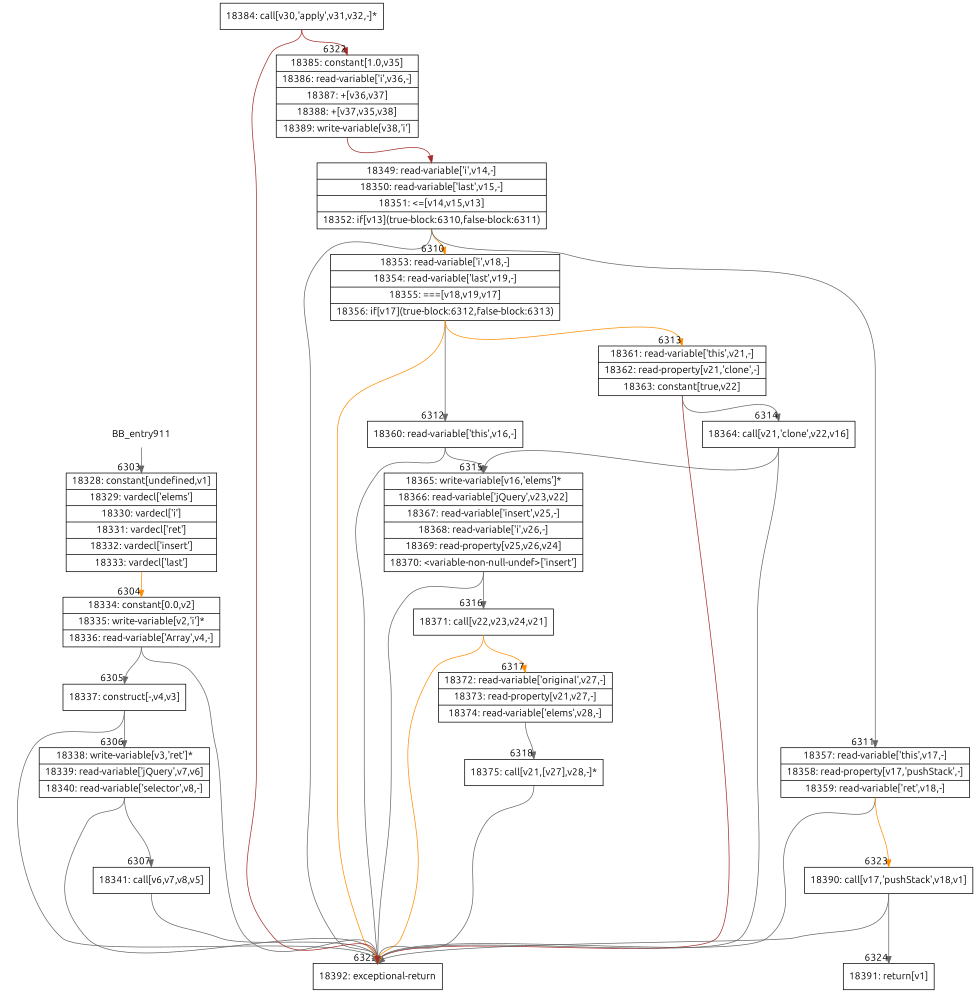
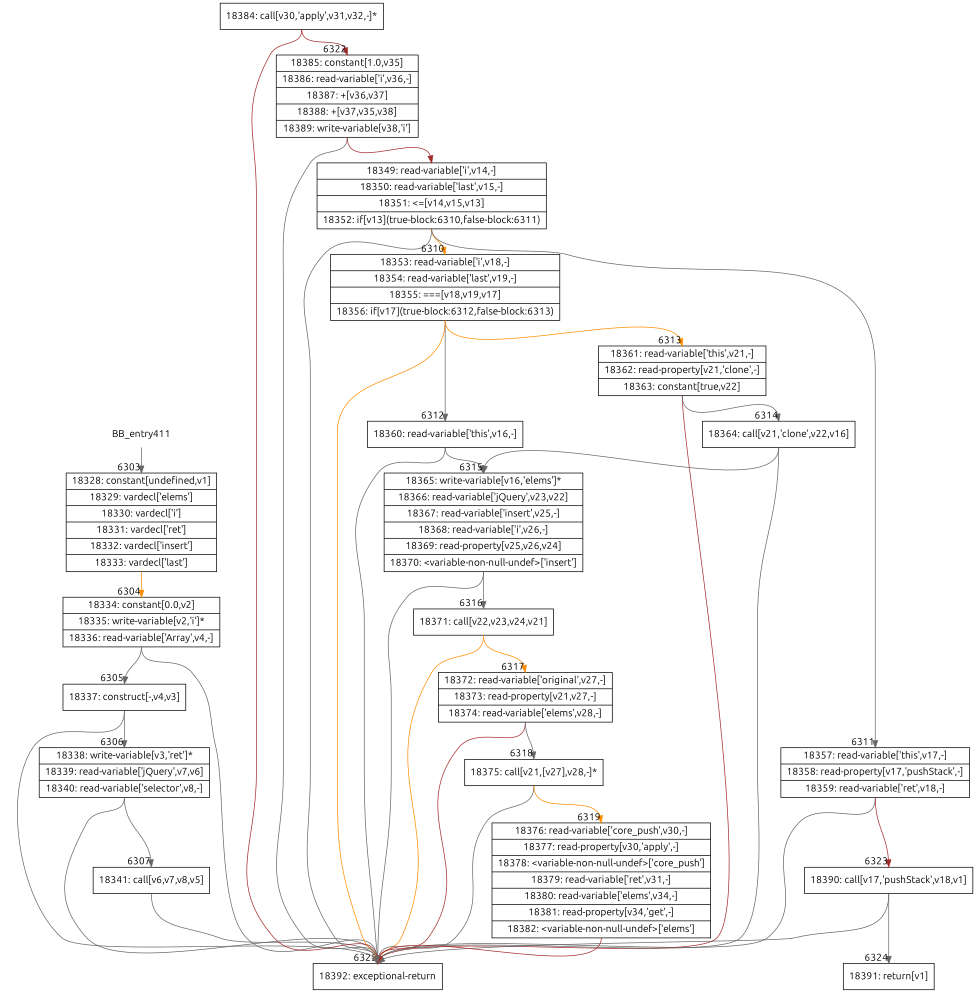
(141, 434) -> (141, 434)
none -> (283, 566)
(881, 829) -> (881, 829)
none -> (440, 830)
none -> (601, 880)
